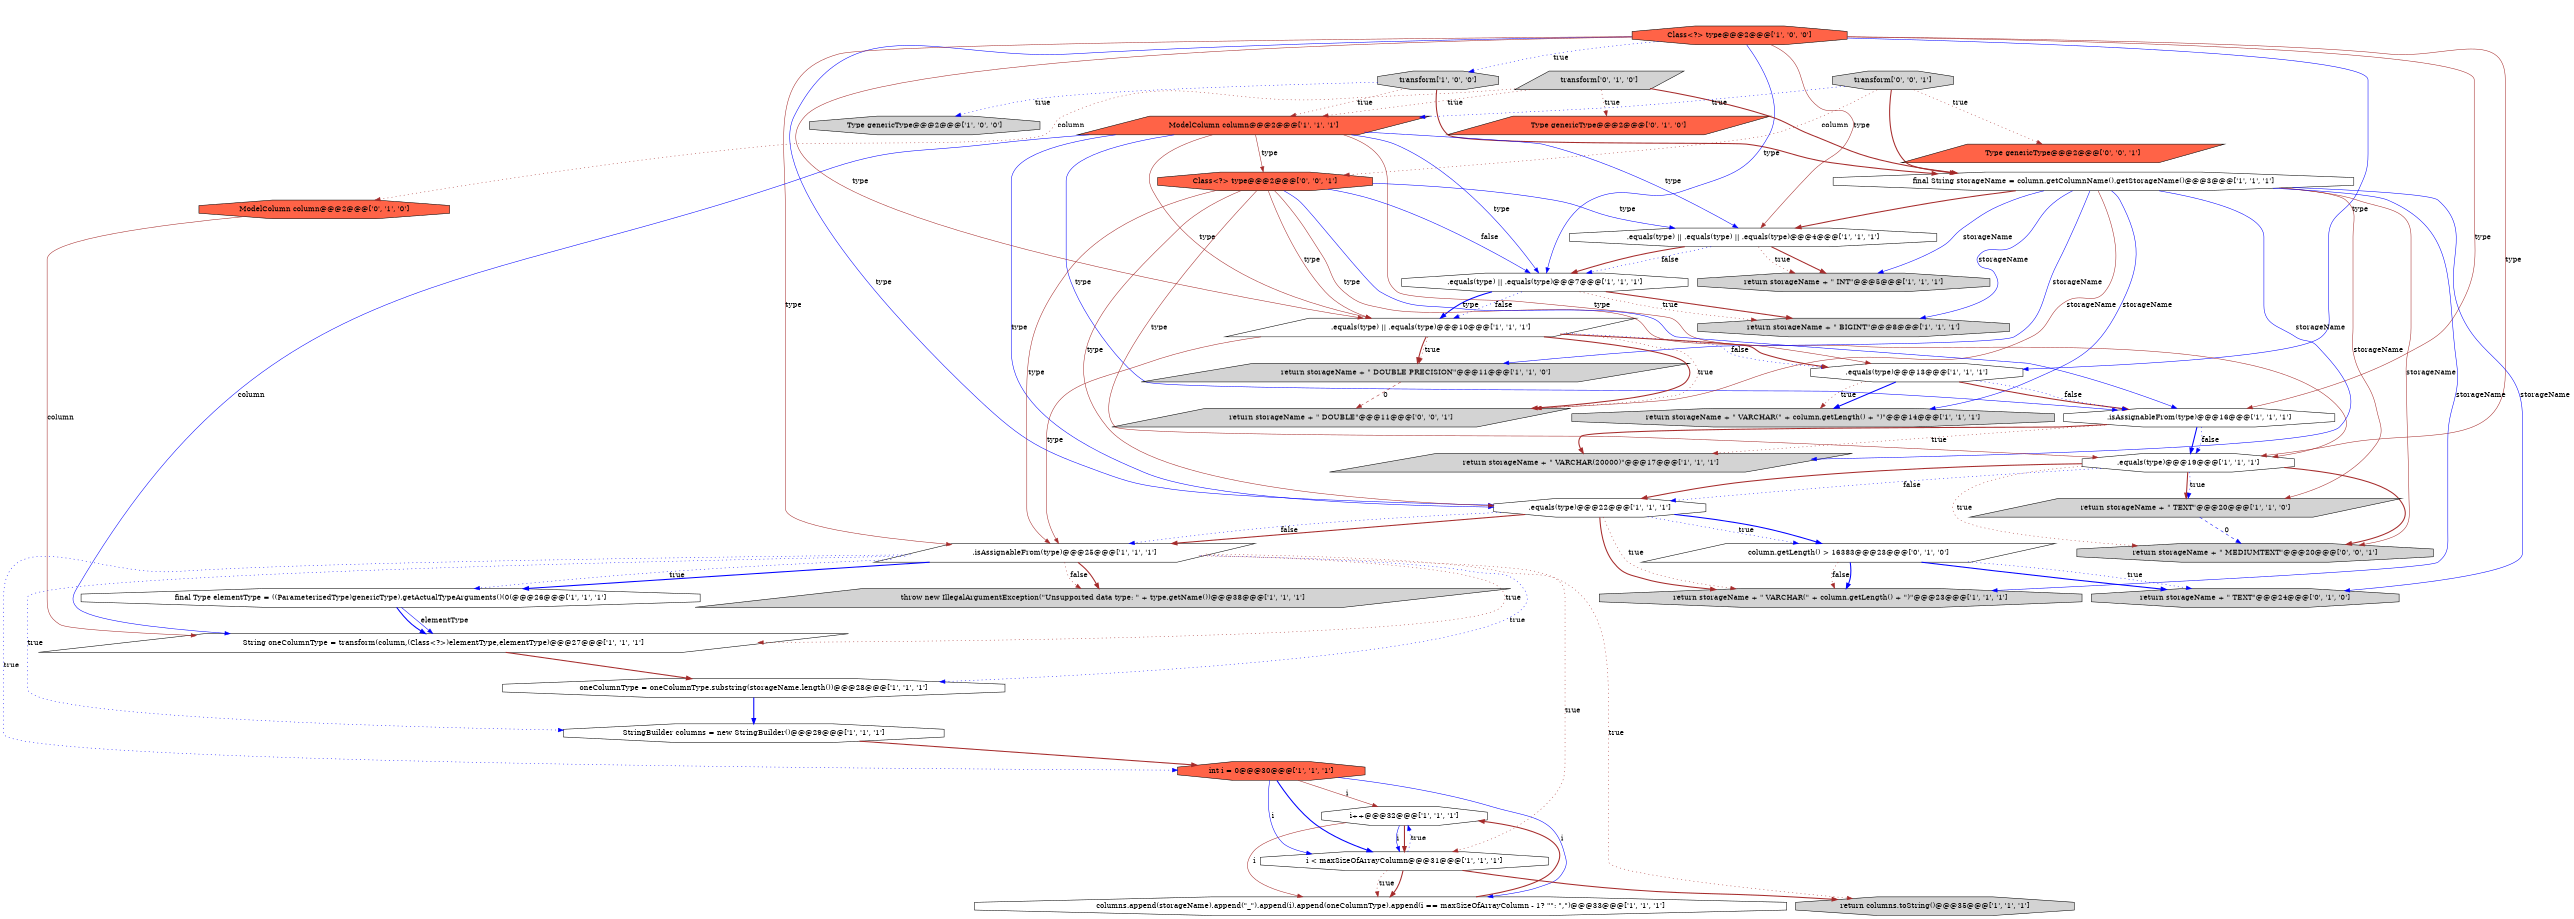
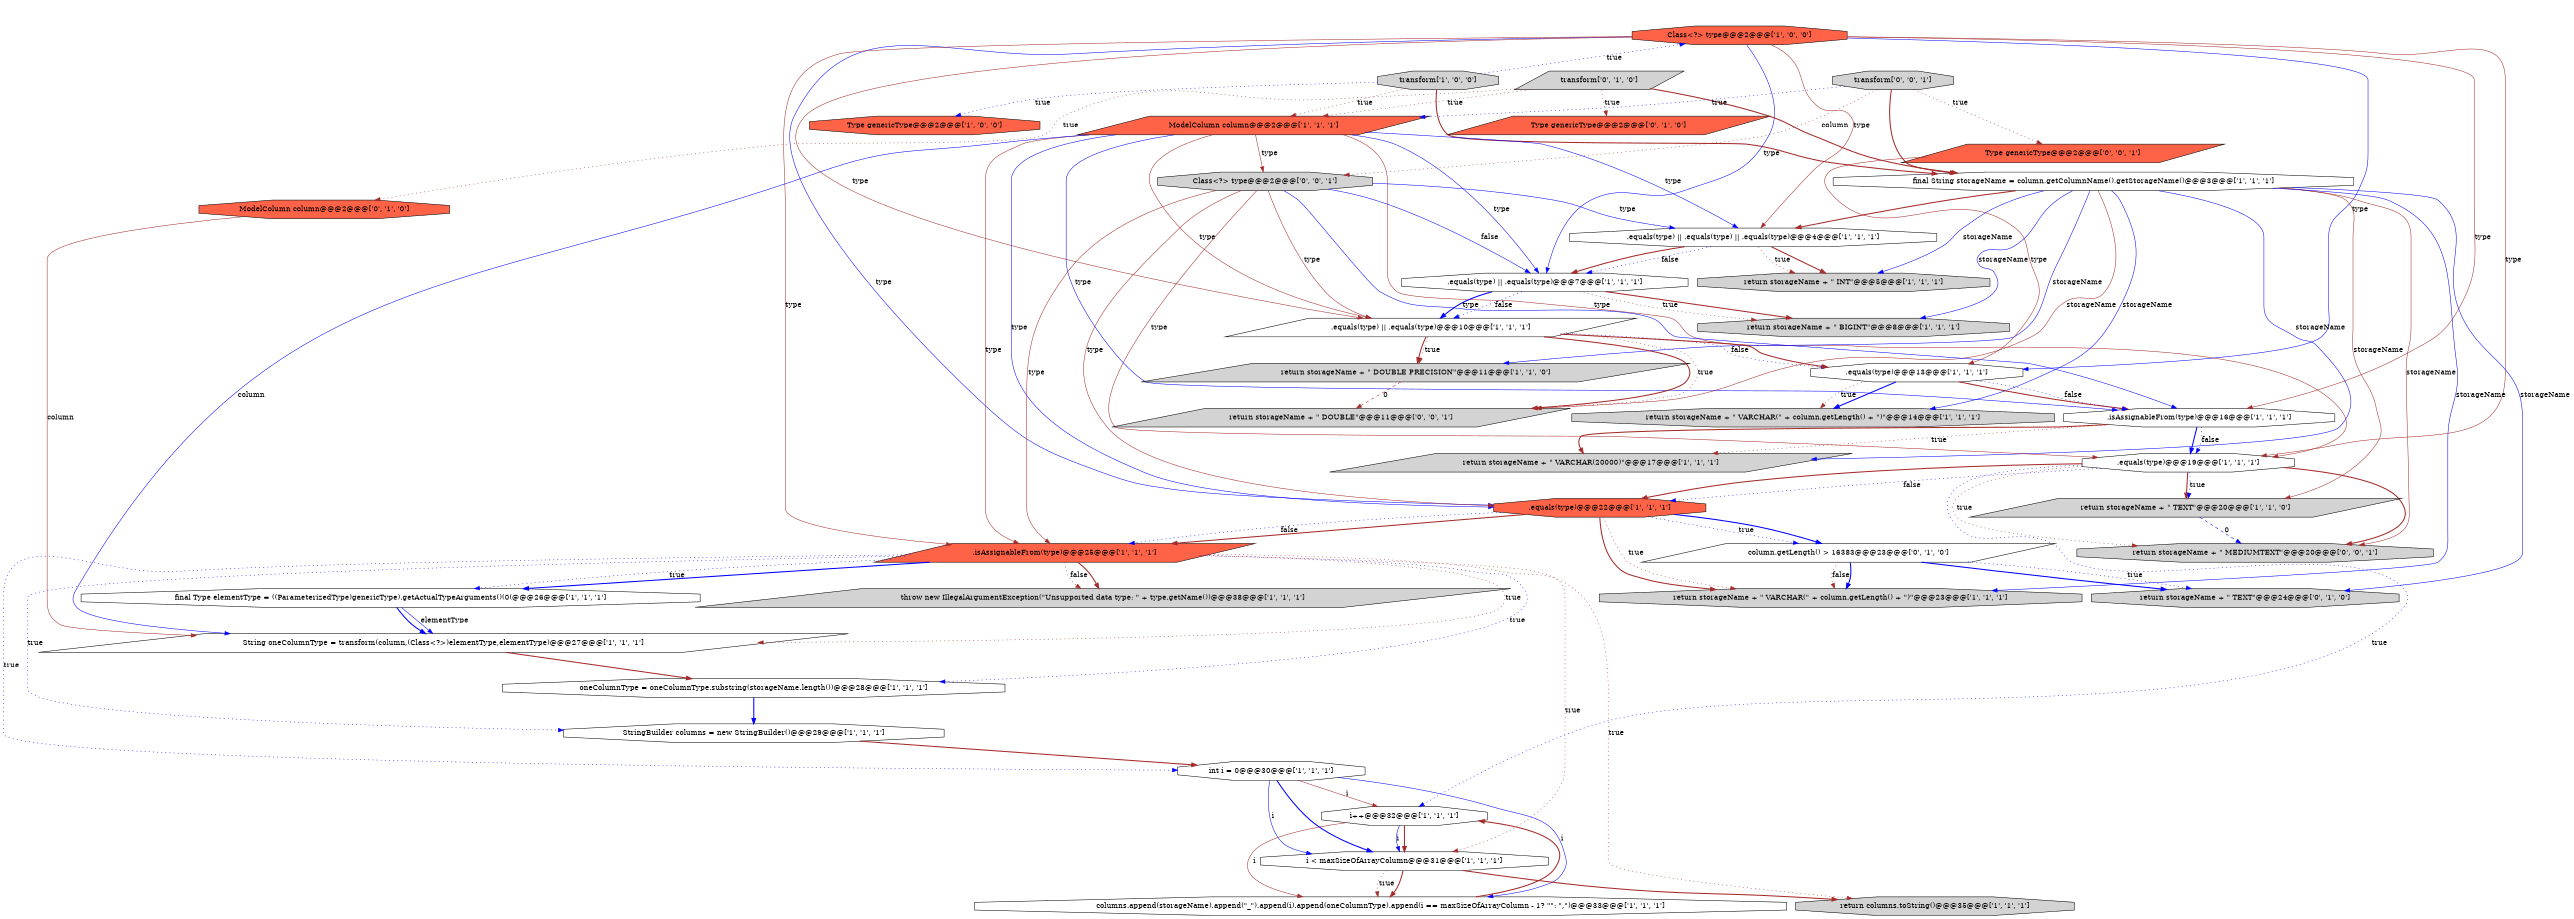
(1566, 52) -> (1580, 59)
(925, 125) -> (925, 125)
(1071, 125) -> (1071, 125)
(1265, 181) -> (1265, 181)
(1628, 317) -> (1945, 211)
(1089, 382) -> (985, 305)
(1600, 508) -> (1600, 508)
(1065, 553) -> (1065, 553)
(1271, 771) -> (1271, 771)
(1410, 841) -> (2241, 677)
